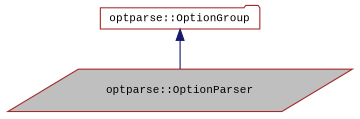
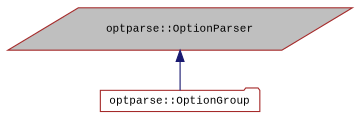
(180, 55) -> (180, 76)
